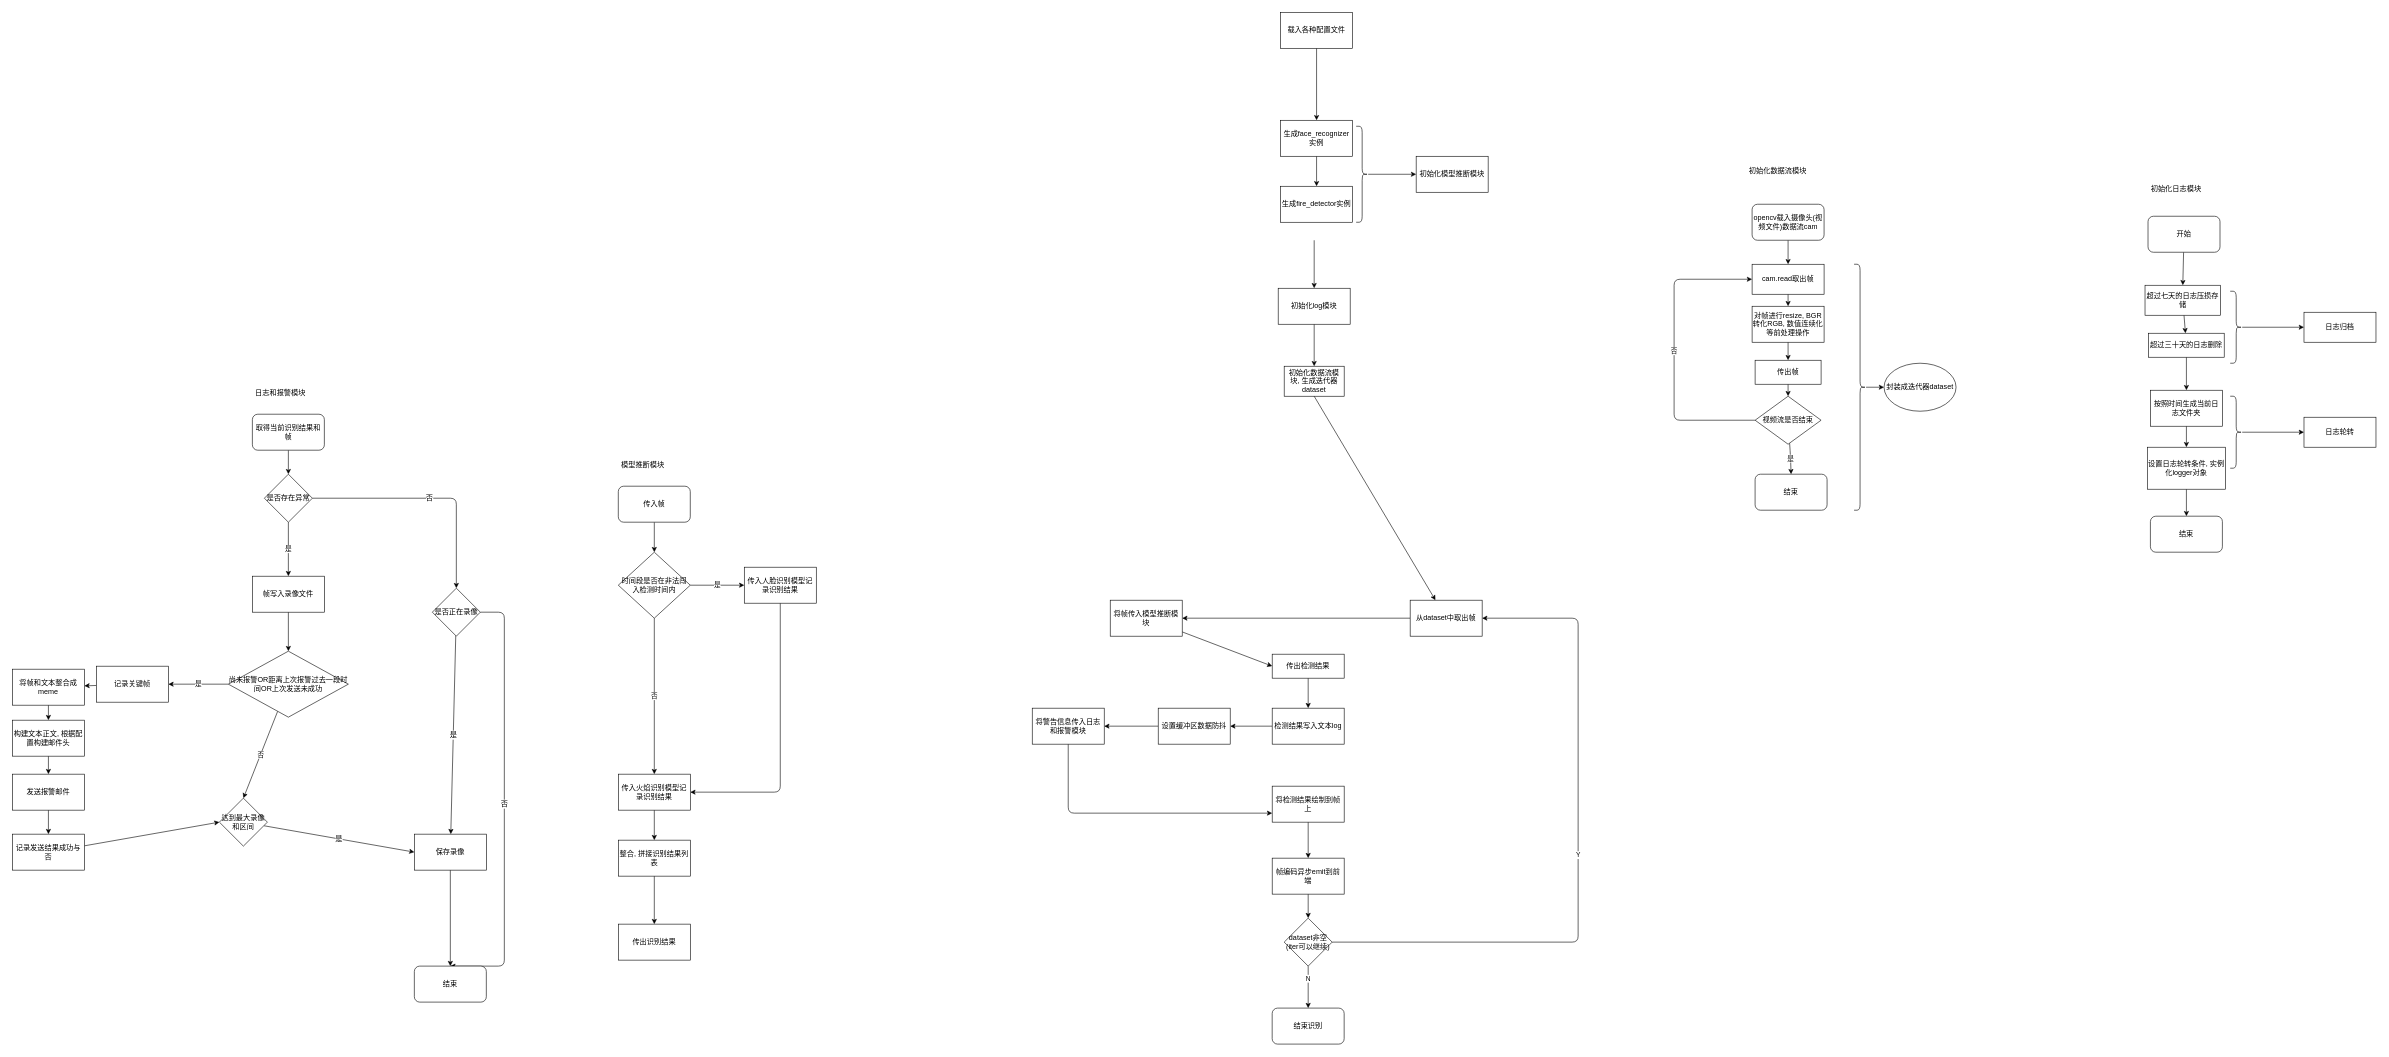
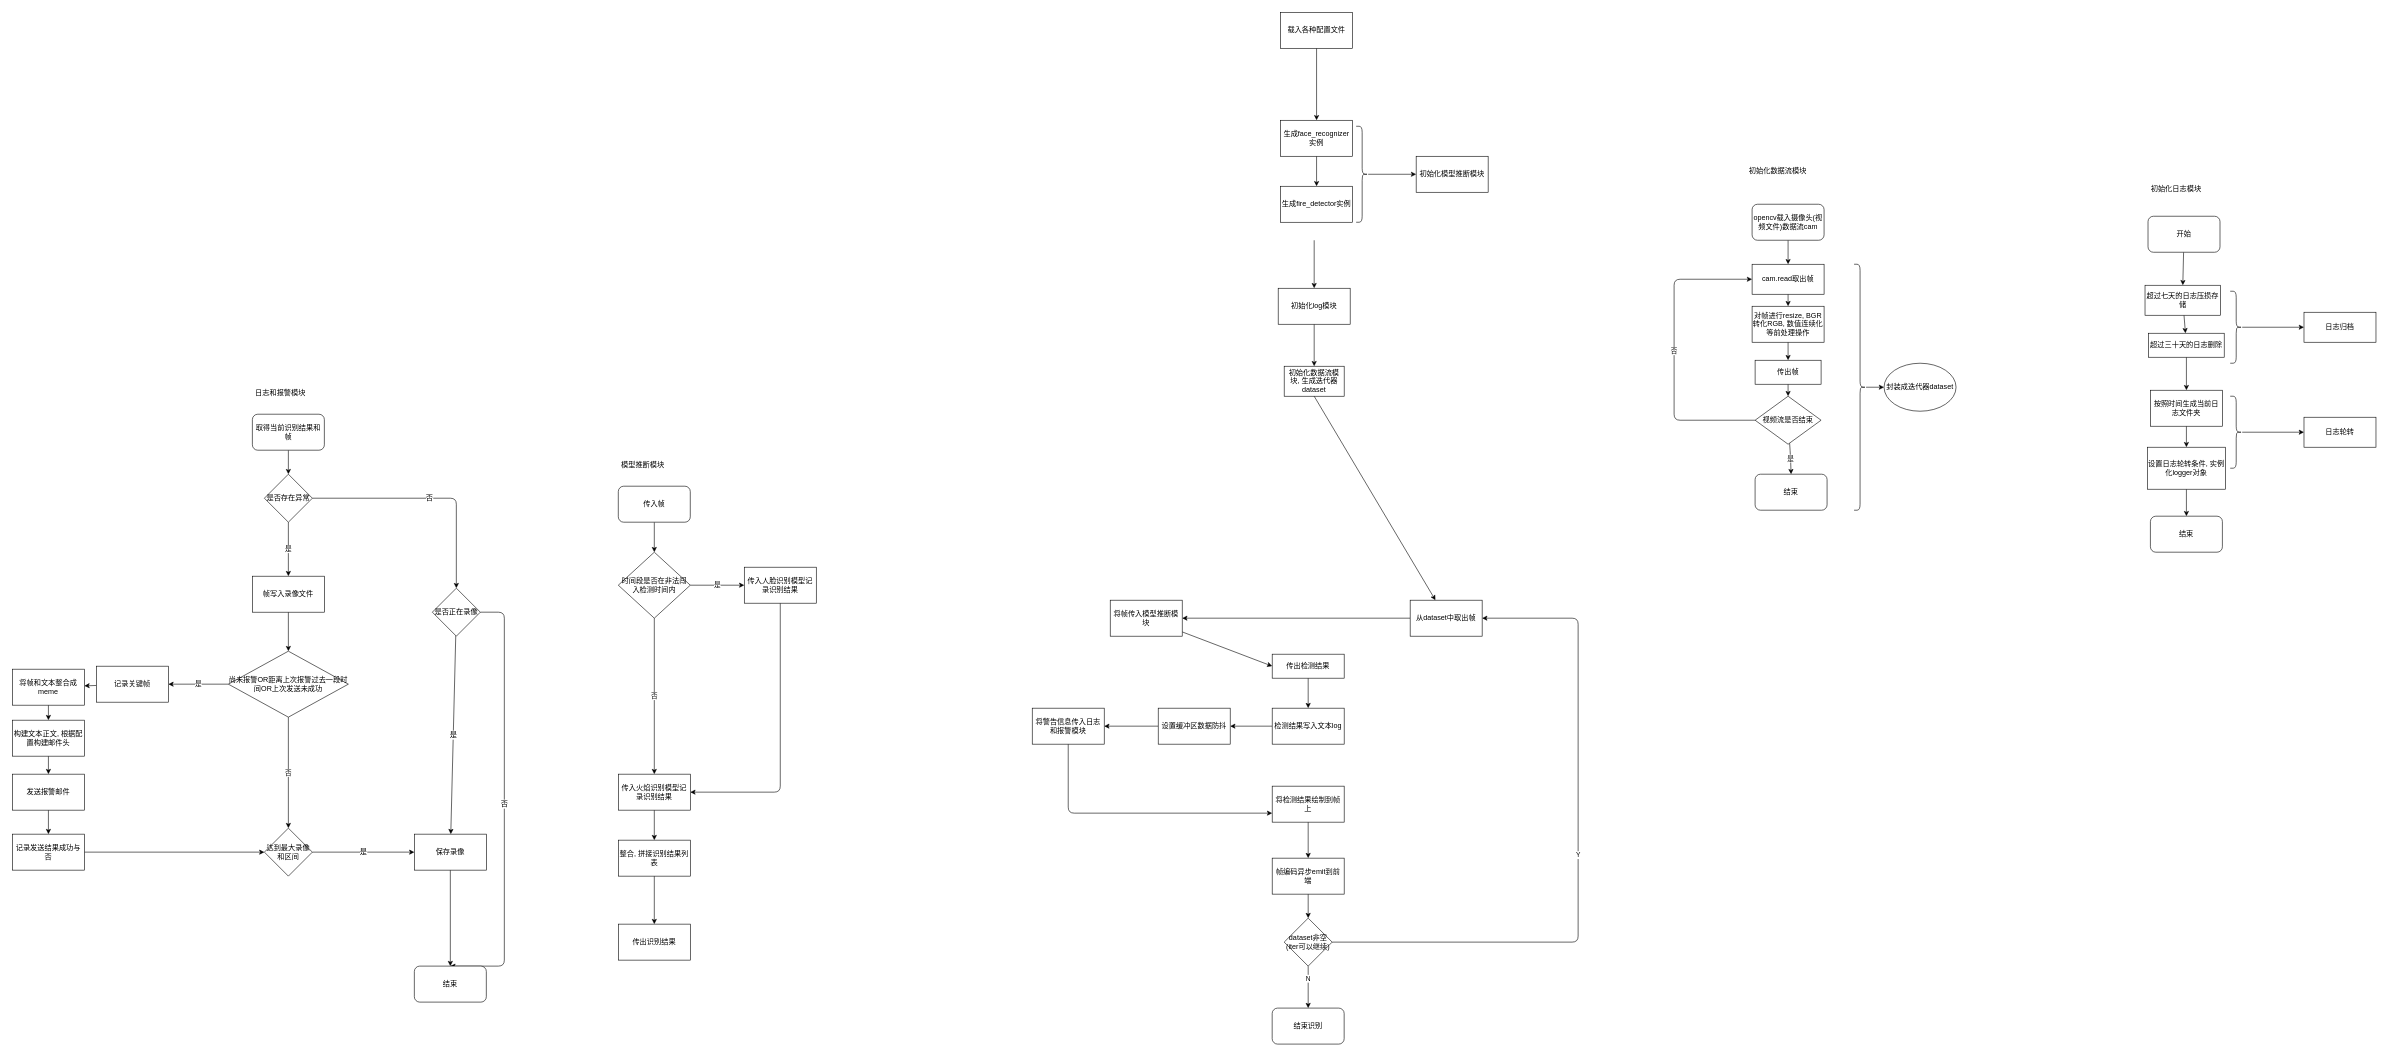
(243, 822) -> (288, 852)
